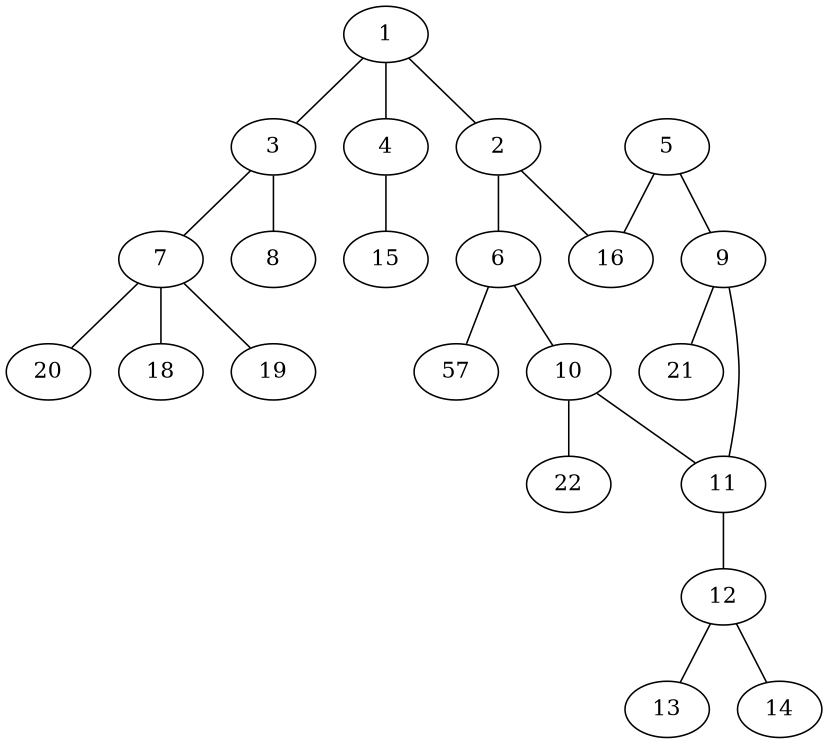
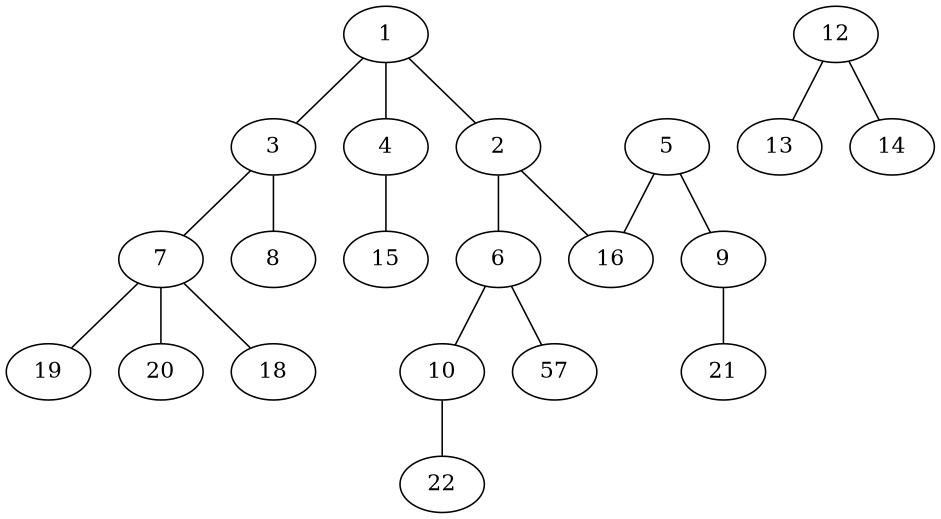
(723, 484) -> none
